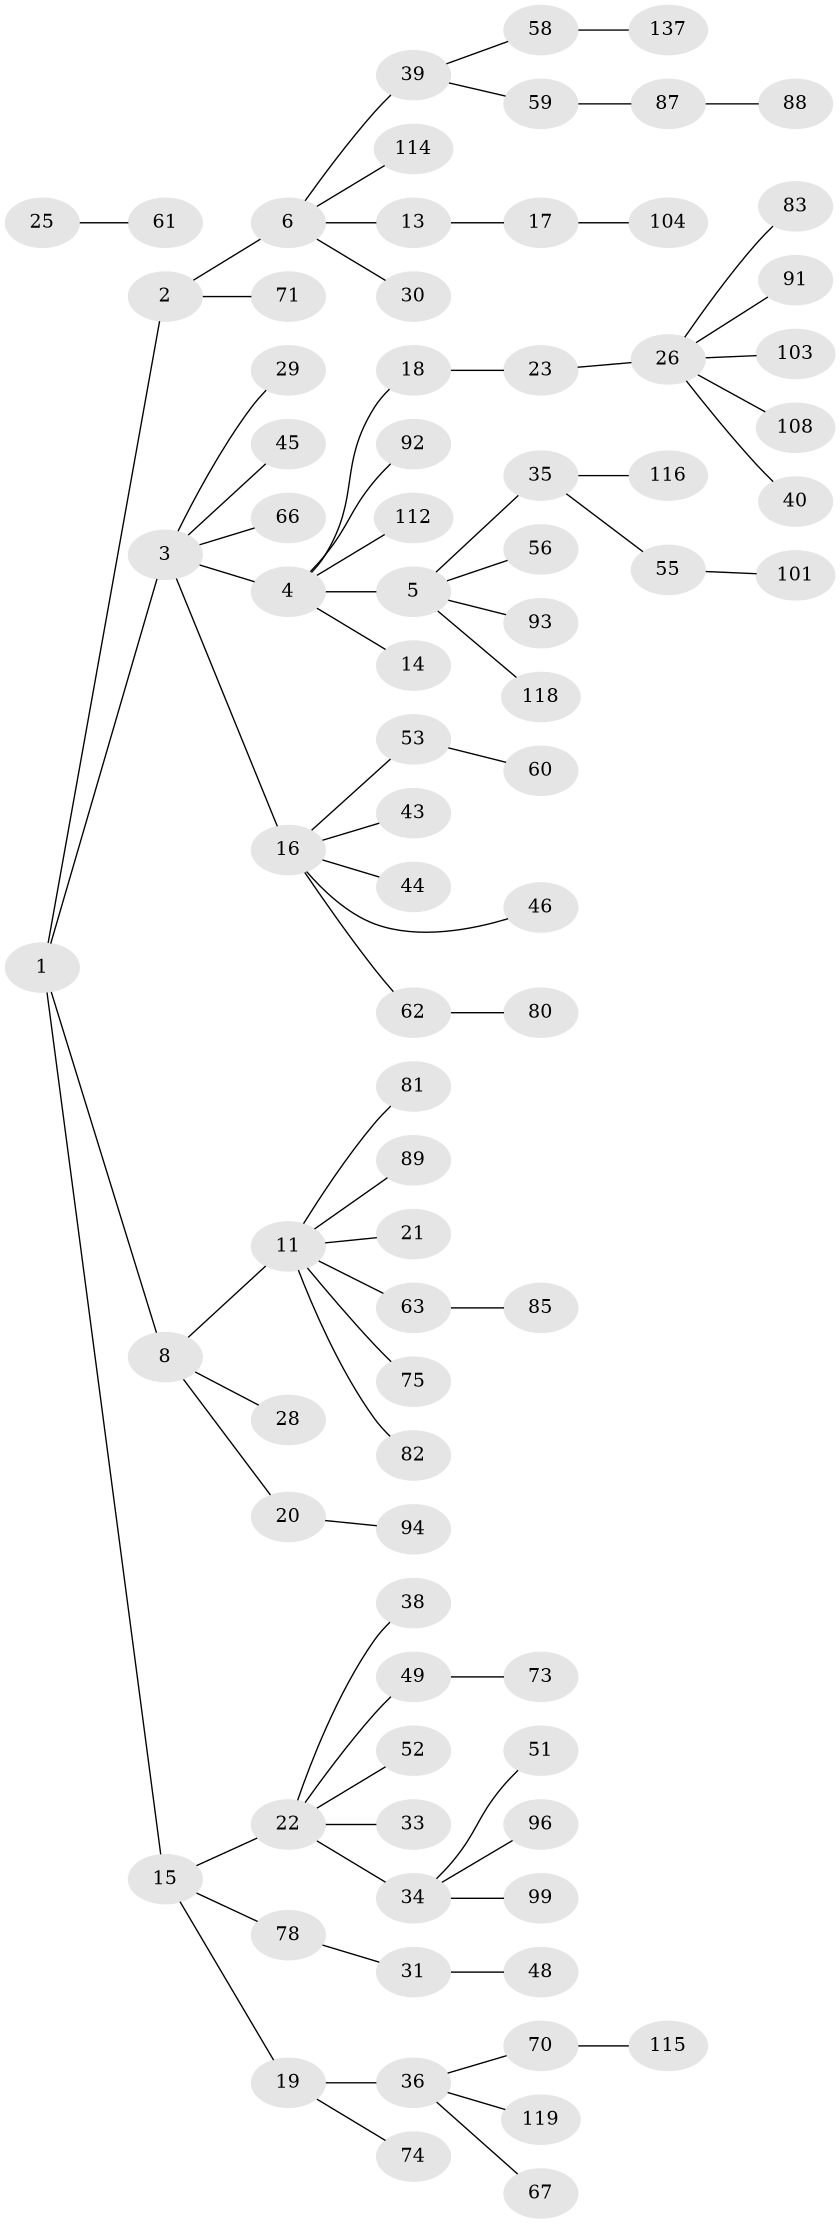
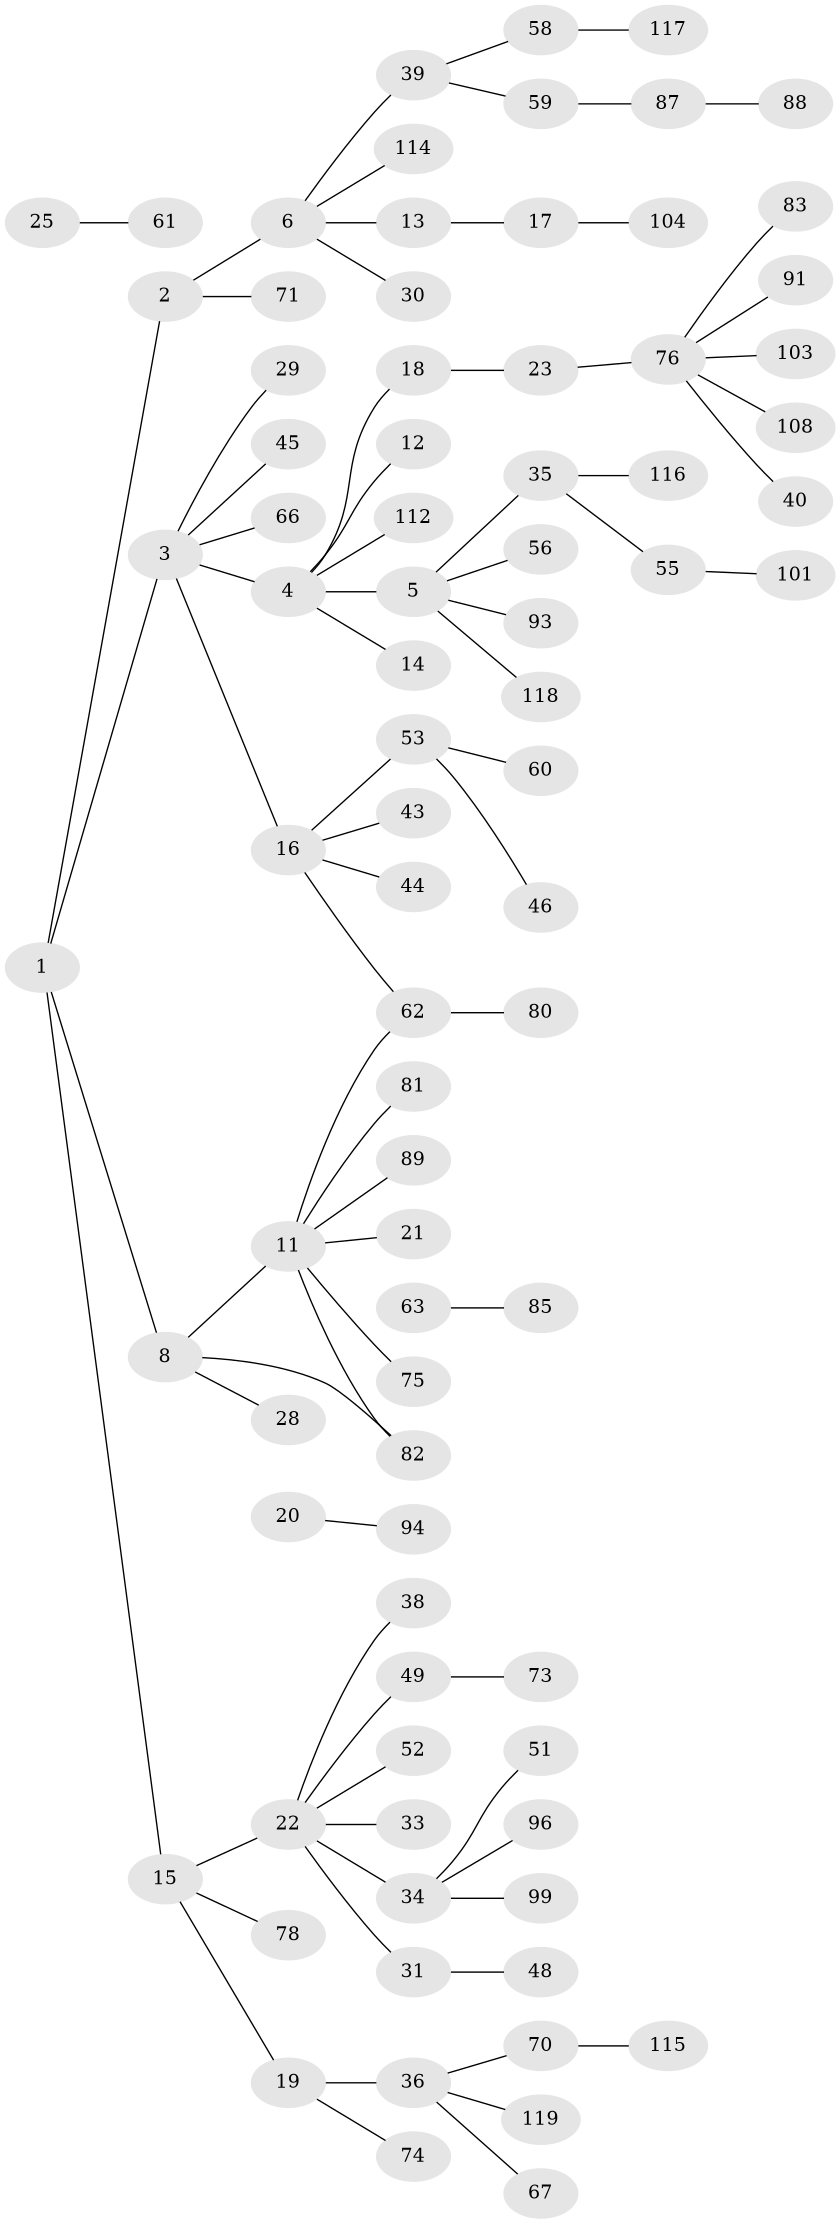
(668, 30) -> (668, 30)
(668, 359) -> (668, 359)
(414, 444) -> (414, 444)
(398, 930) -> (485, 819)
(351, 1277) -> (335, 1122)
(227, 1437) -> (306, 1376)
(351, 1954) -> (346, 1901)
